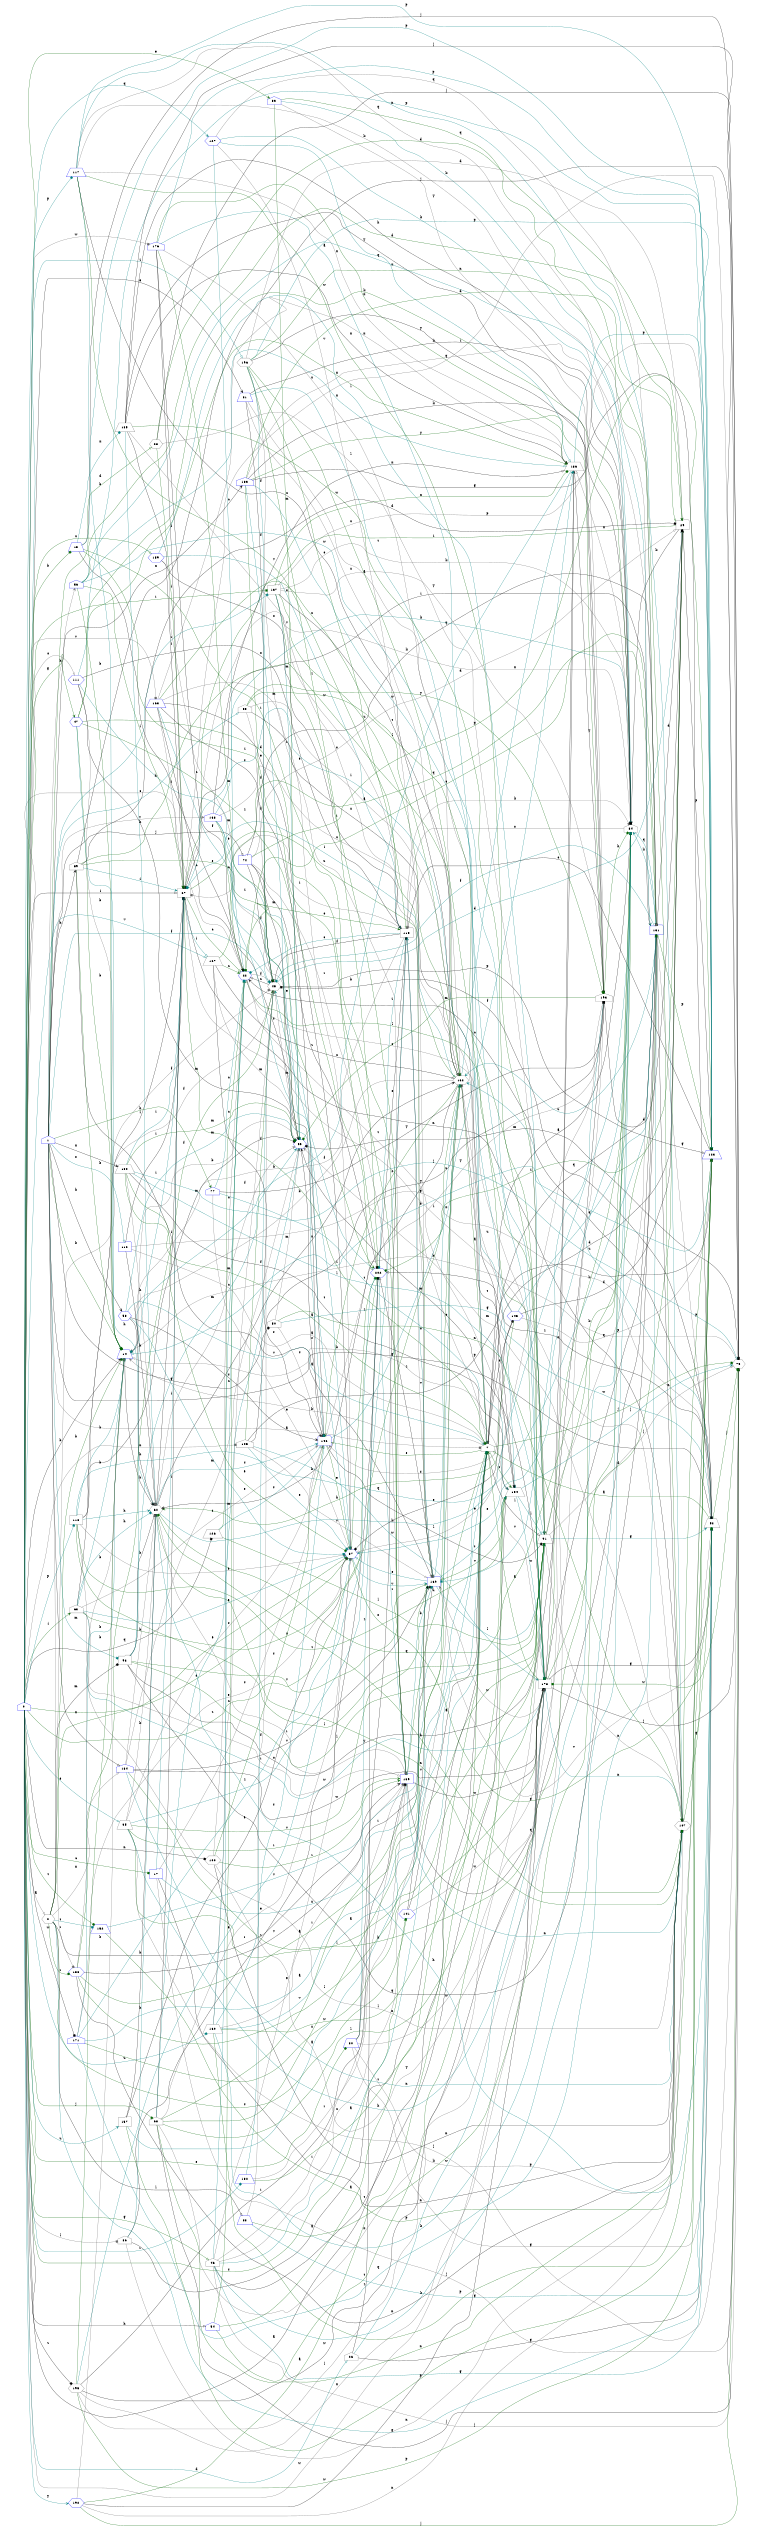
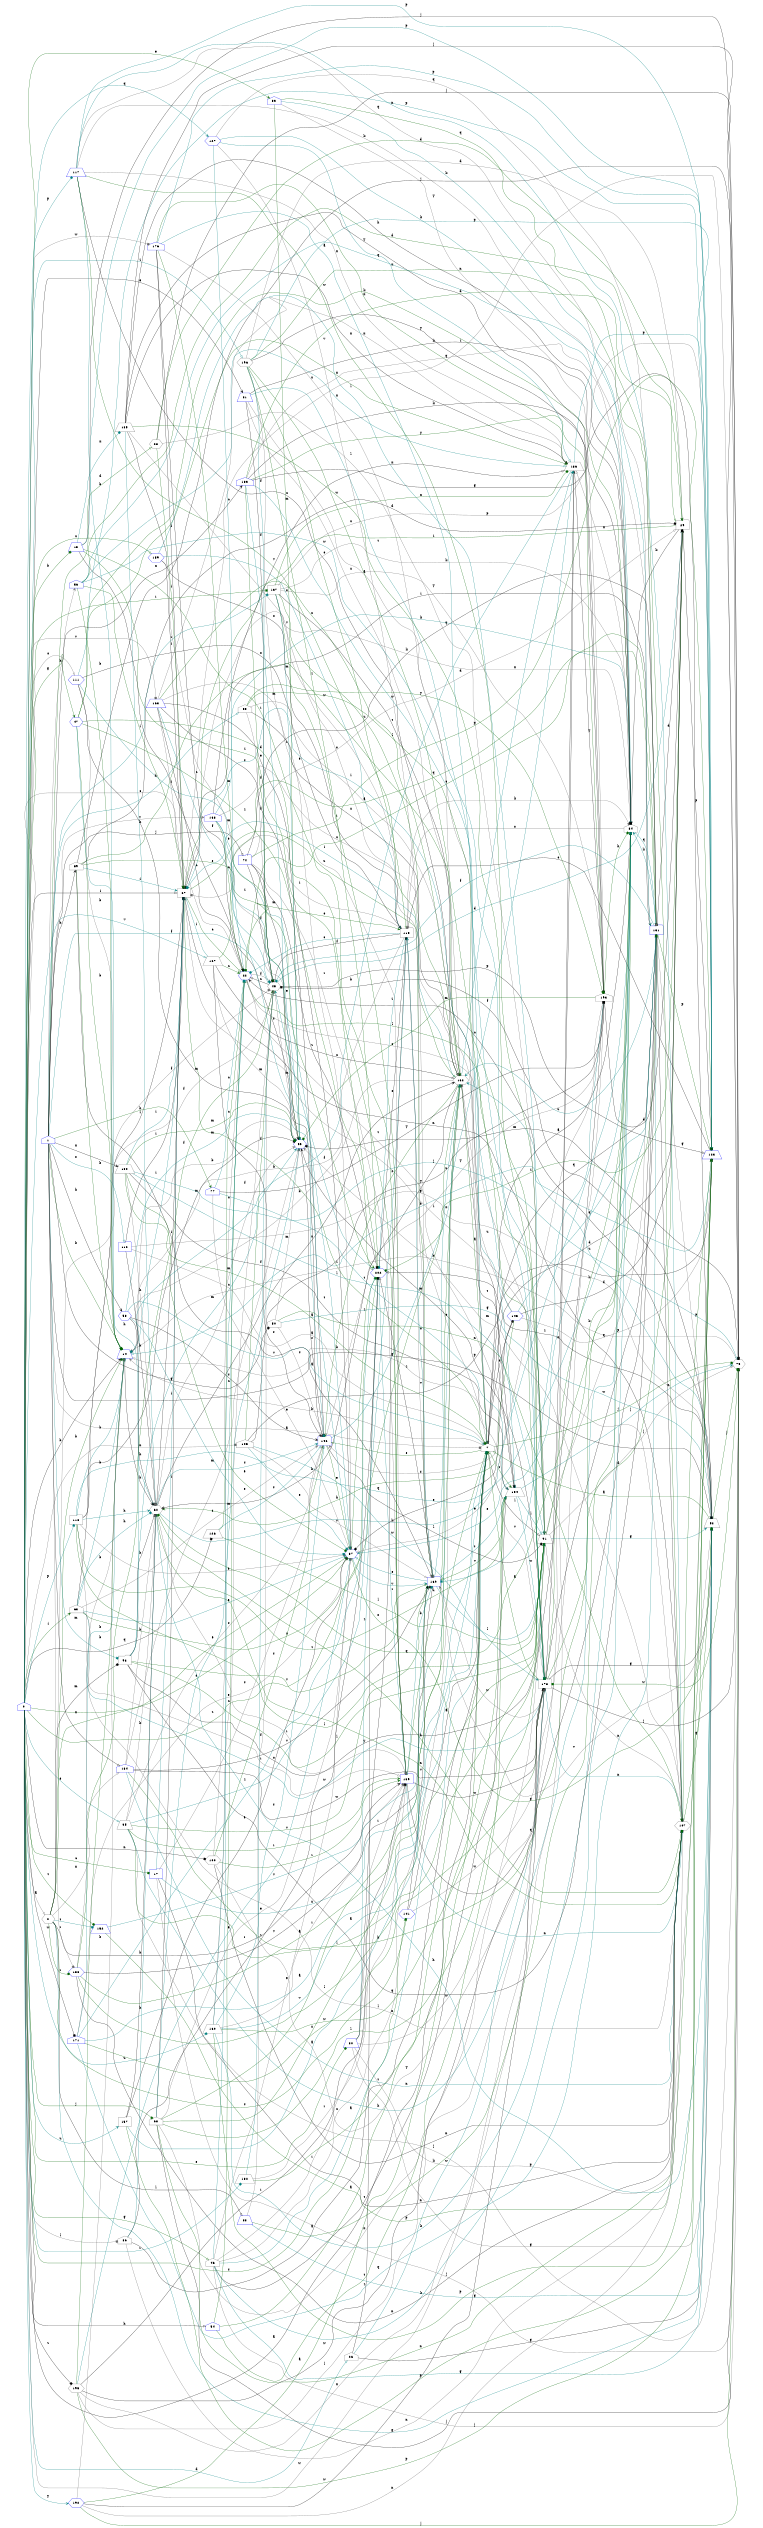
(195, 940) -> (196, 929)
(245, 2179) -> (245, 2179)
